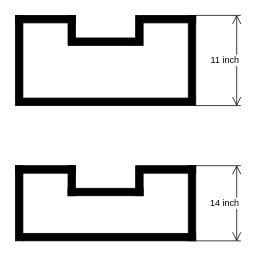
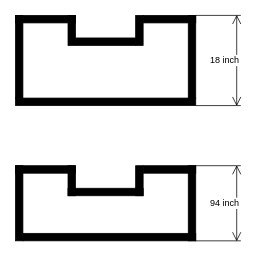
(224, 60) -> (224, 60)
(224, 203) -> (224, 203)
